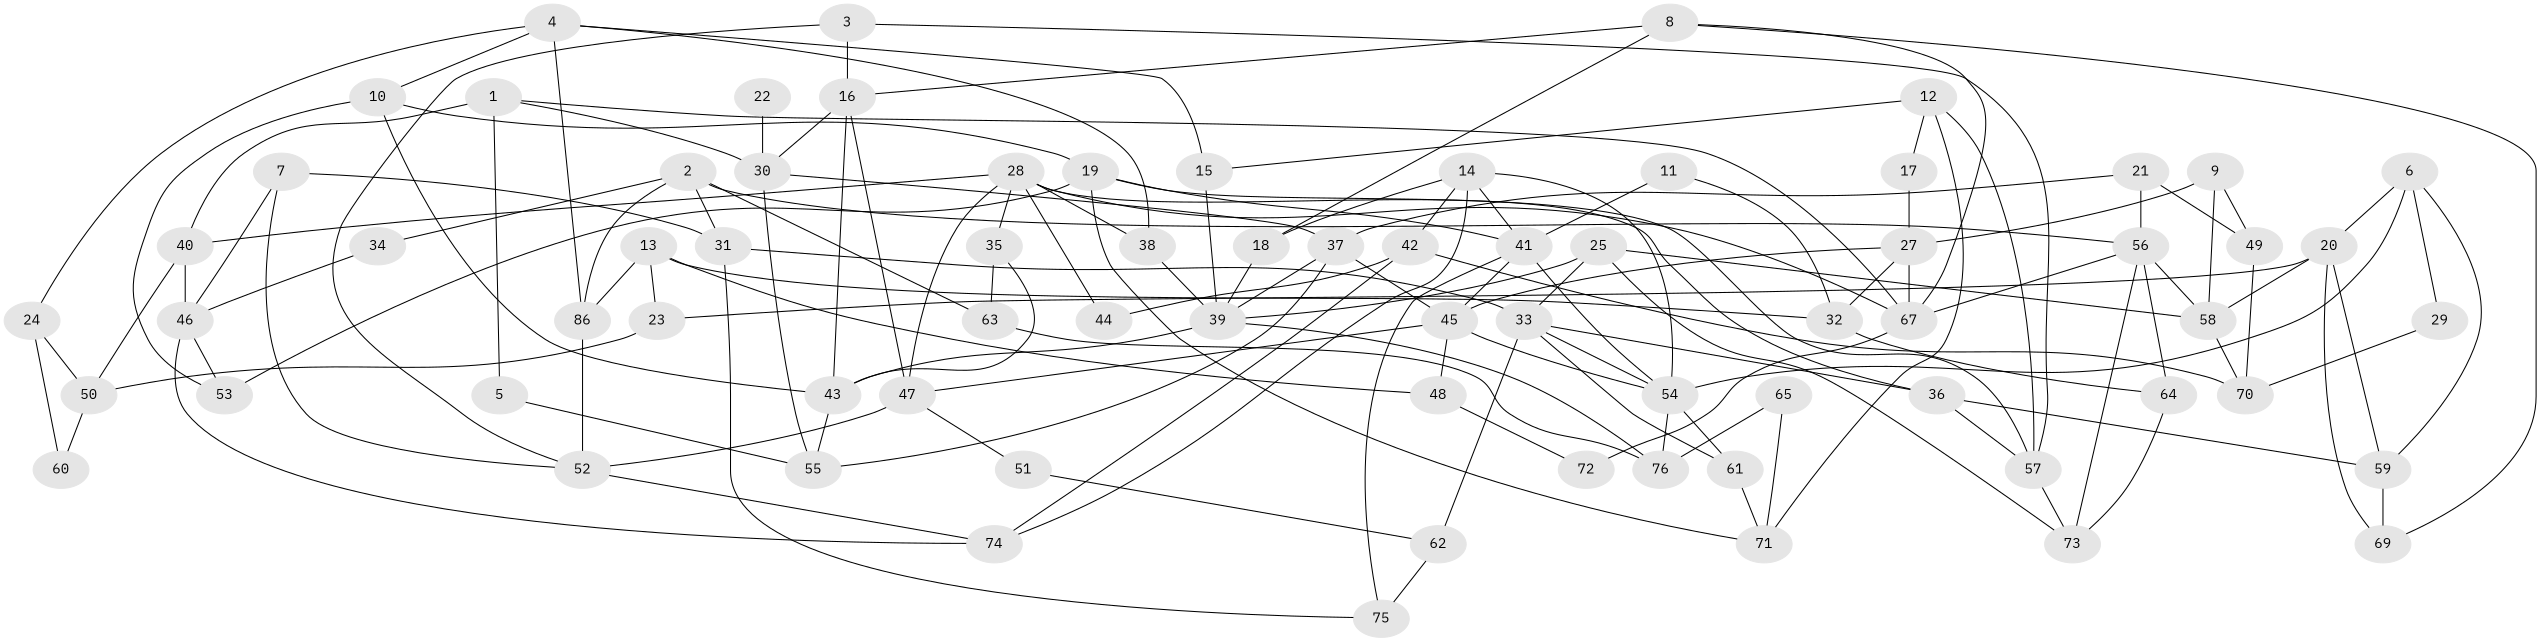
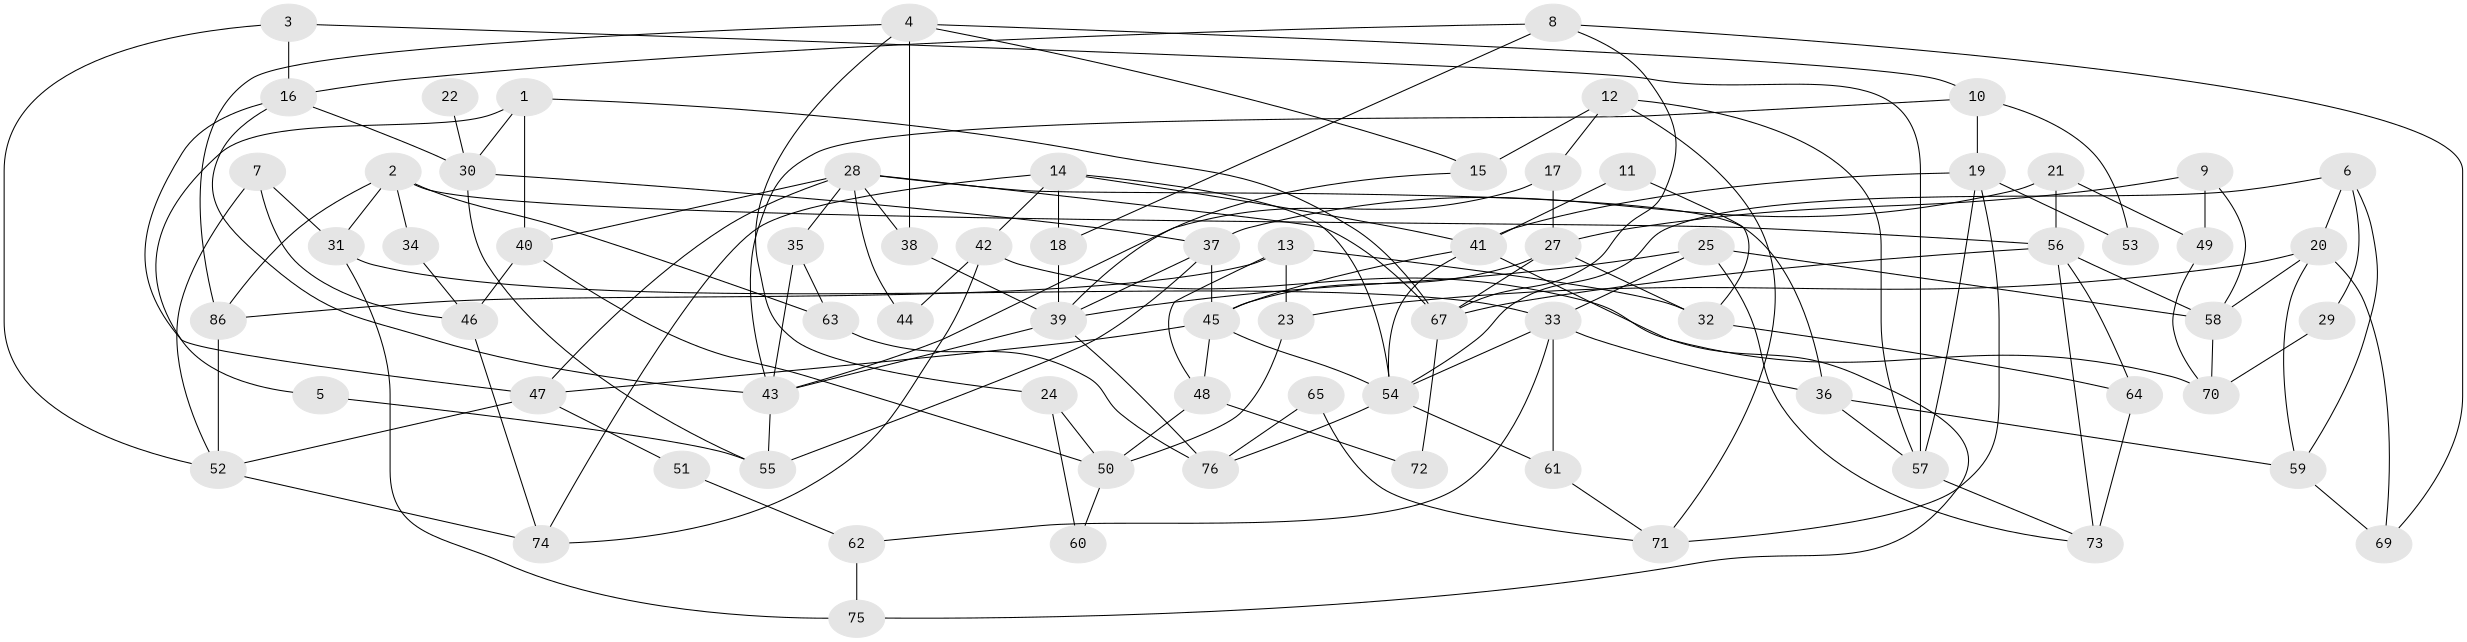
none -> (1117, 255)
(205, 358) -> none
none -> (1157, 430)
